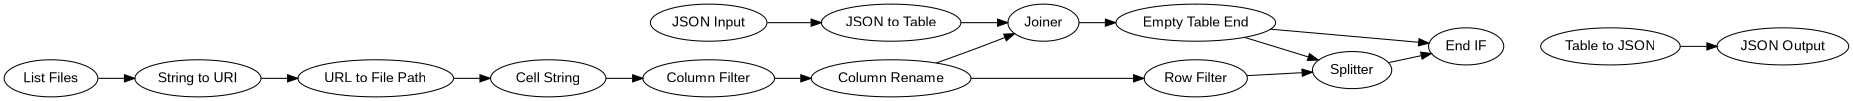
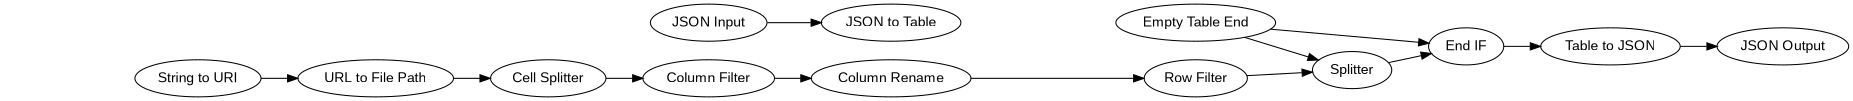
(1043, 23) -> none
none -> (1517, 46)
(51, 78) -> none
(548, 78) -> (548, 78)
